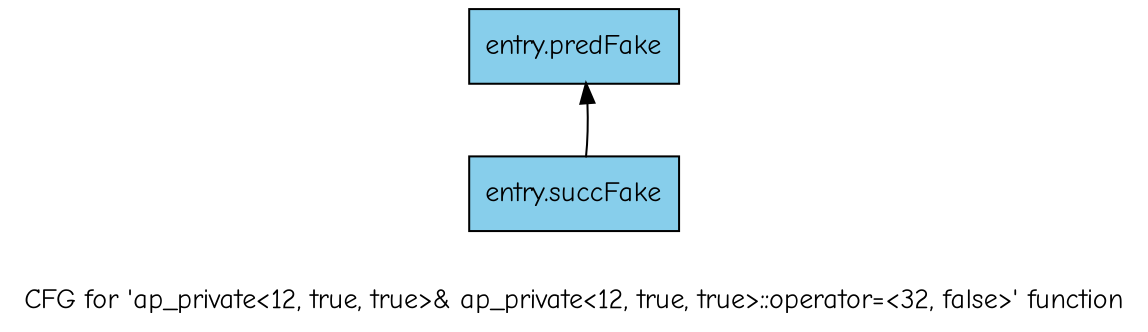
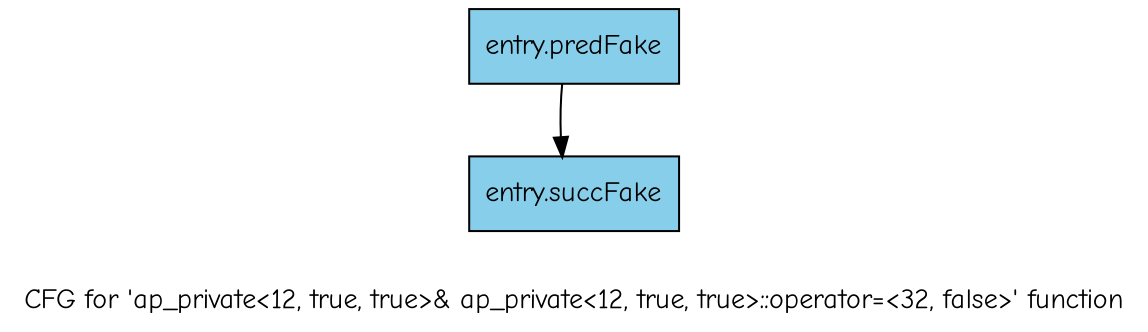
(588, 130) -> (561, 110)
